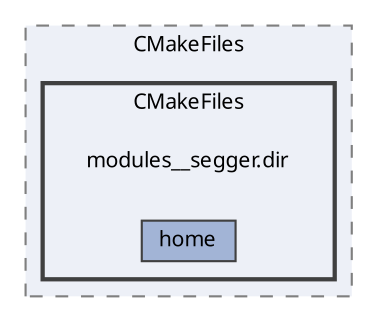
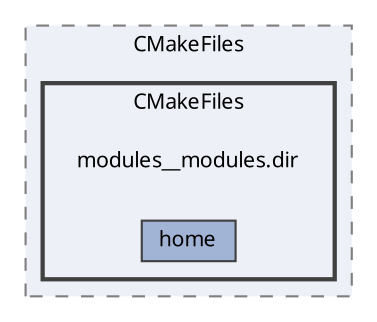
(189, 162) -> (189, 162)
